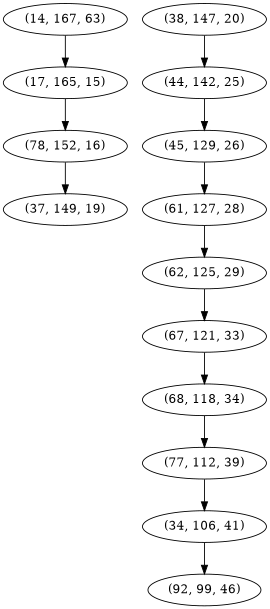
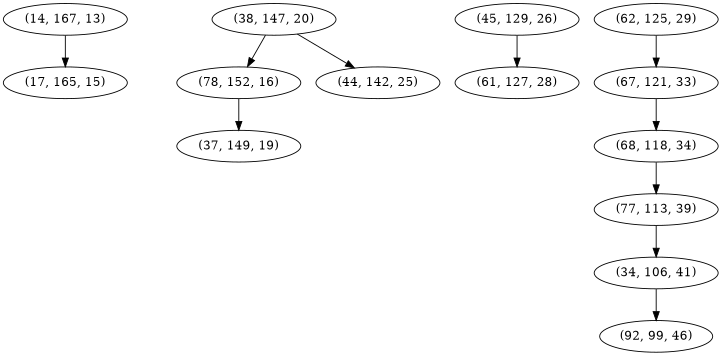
(65, 19) -> (65, 19)
(65, 110) -> (259, 47)
(204, 110) -> none
(204, 237) -> none
(204, 463) -> (656, 210)
